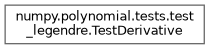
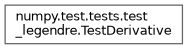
(105, 24) -> (94, 24)
